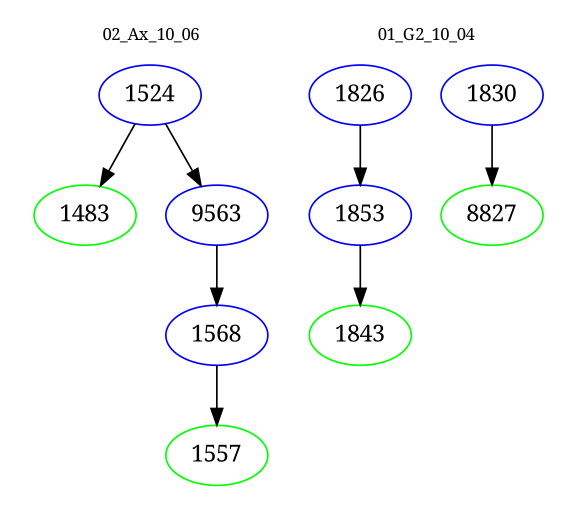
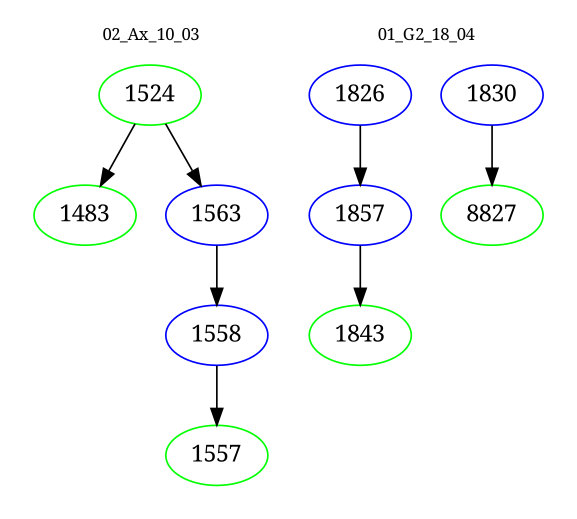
(151, 36) -> (151, 36)
(426, 36) -> (426, 36)
(150, 95) -> (150, 95)
(217, 215) -> (217, 215)
(360, 215) -> (360, 215)
(217, 335) -> (217, 335)
